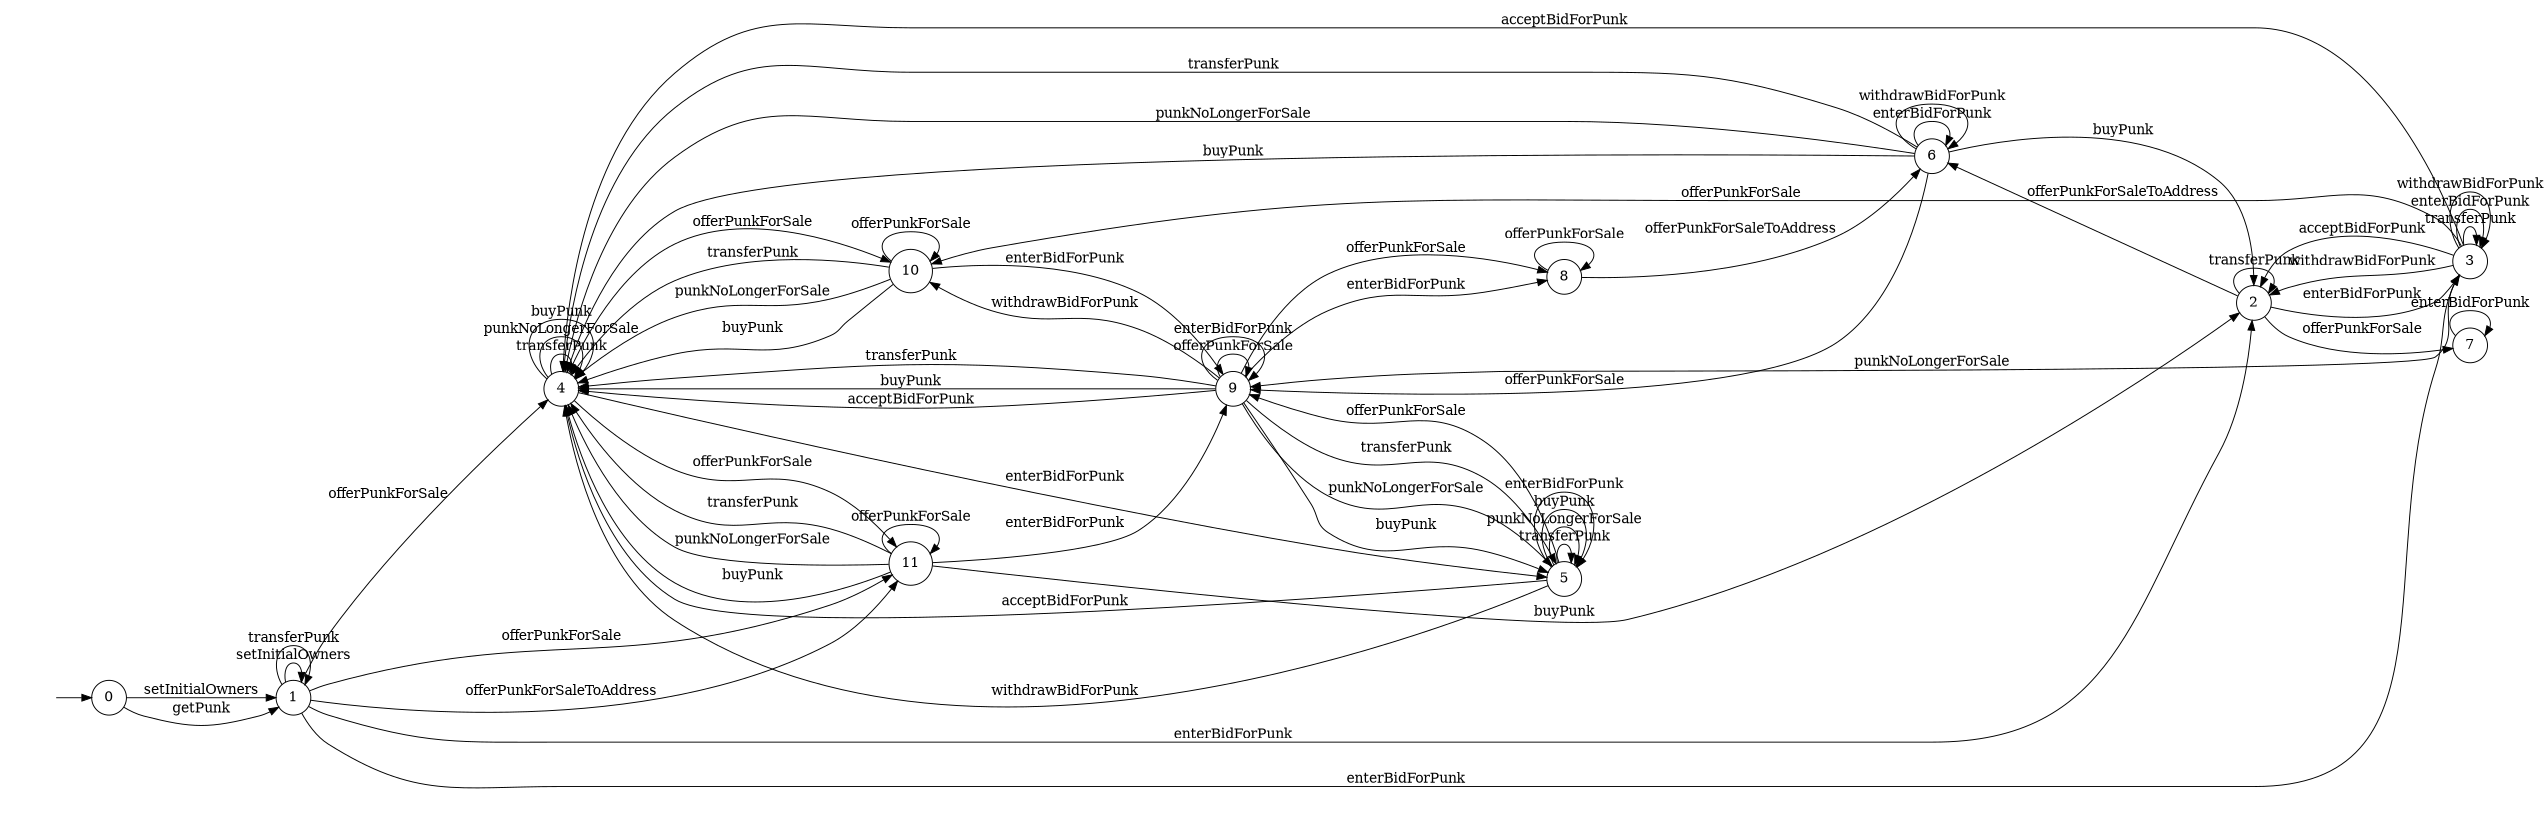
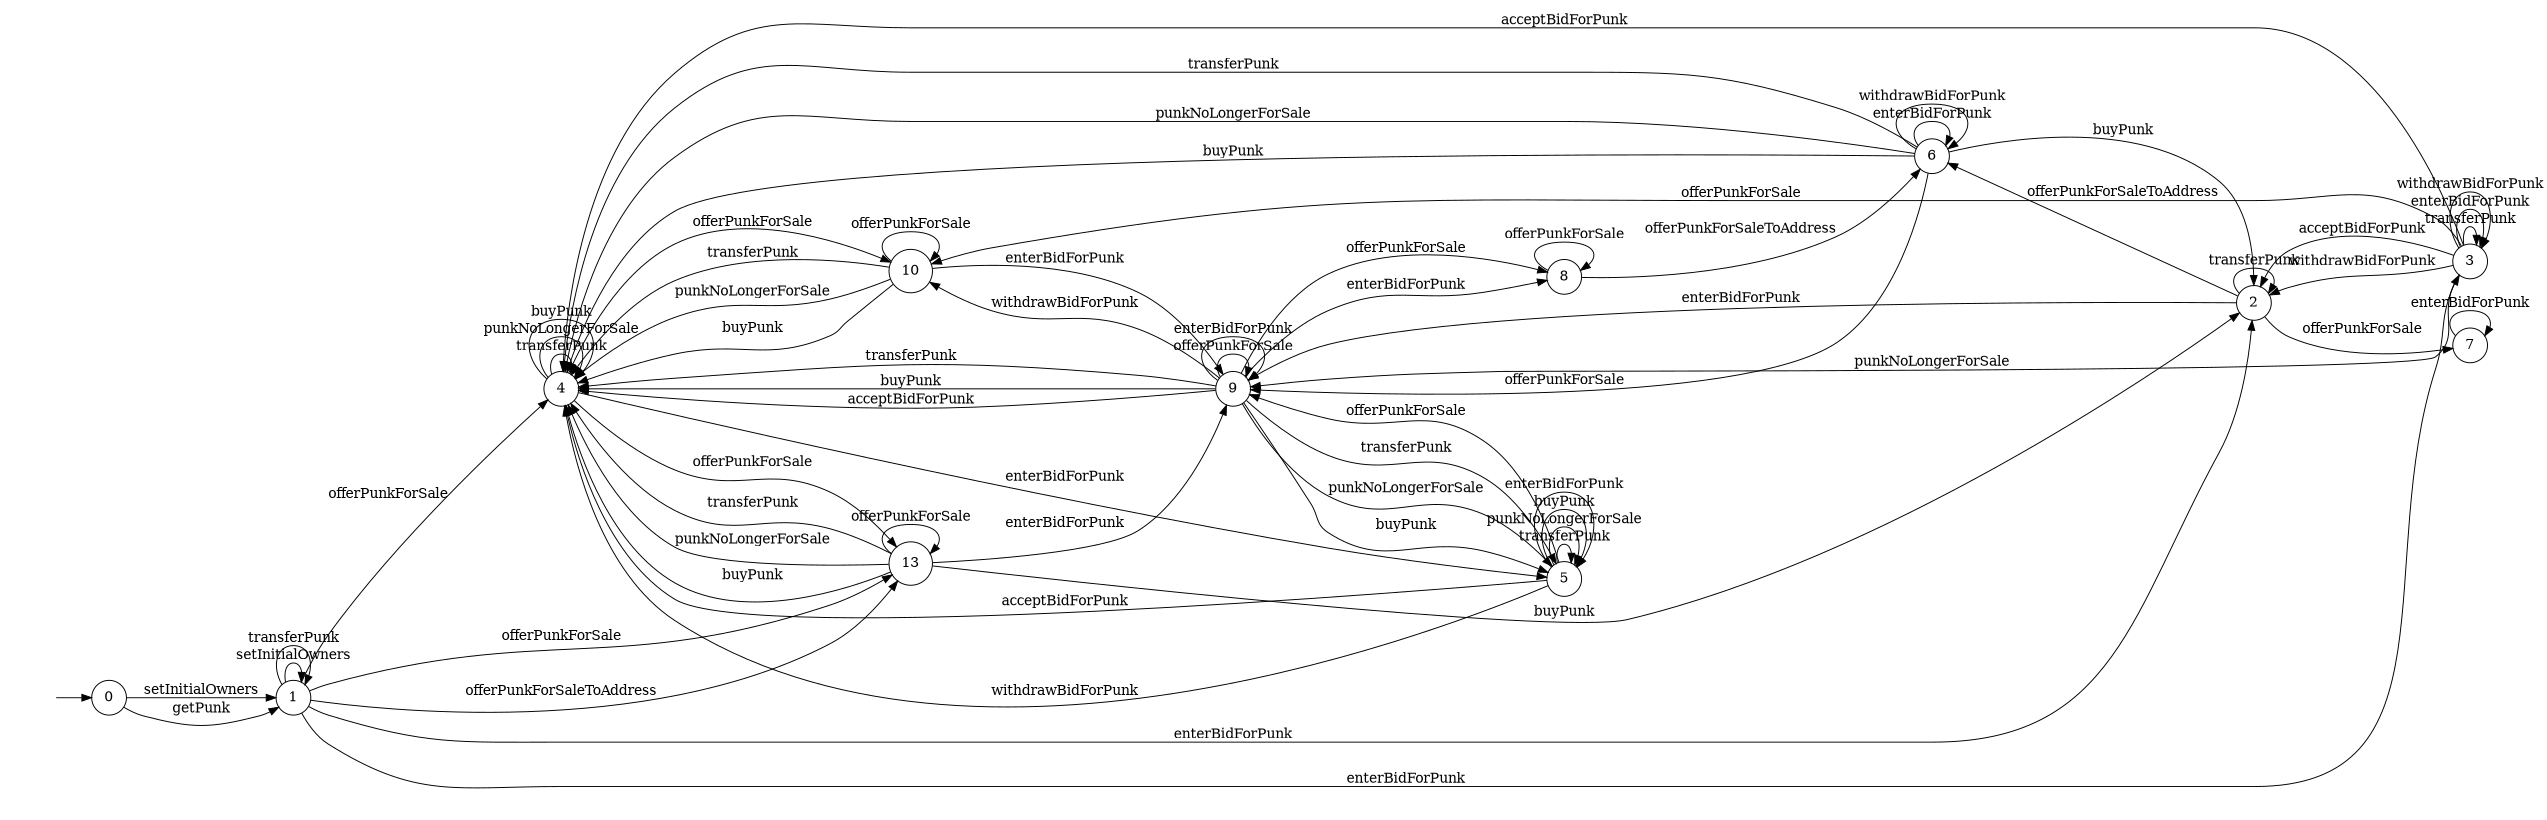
(2367, 317) -> (1742, 309)
(911, 564) -> (911, 564)
